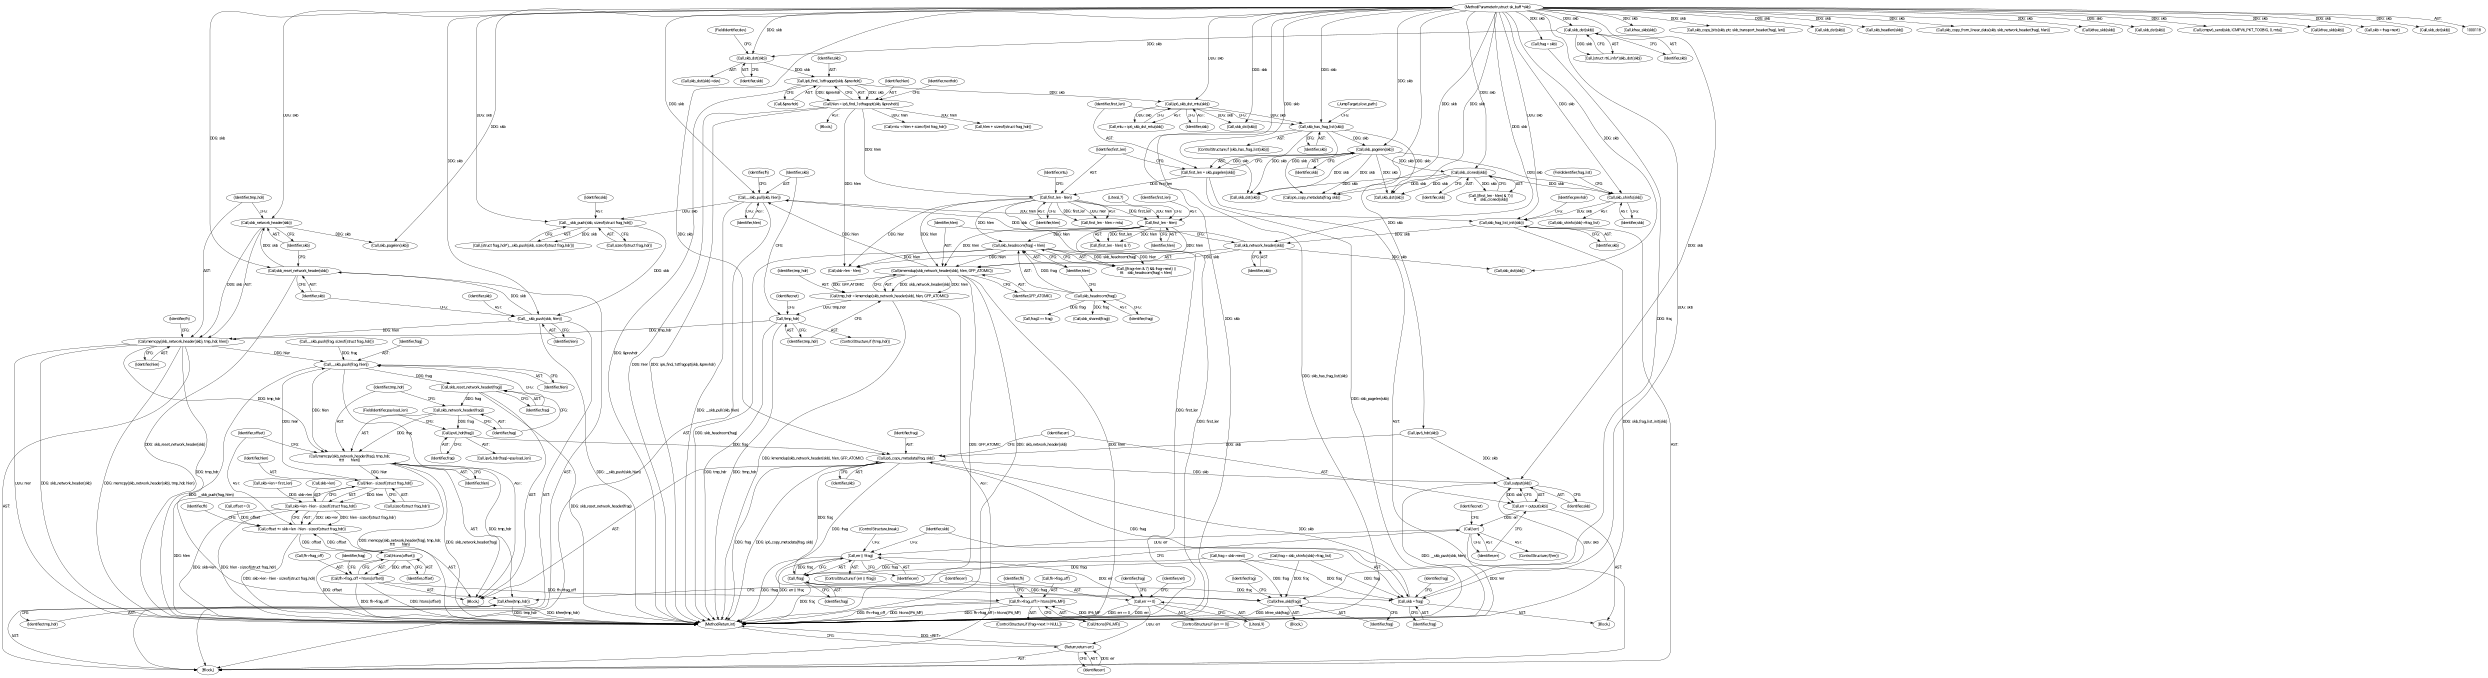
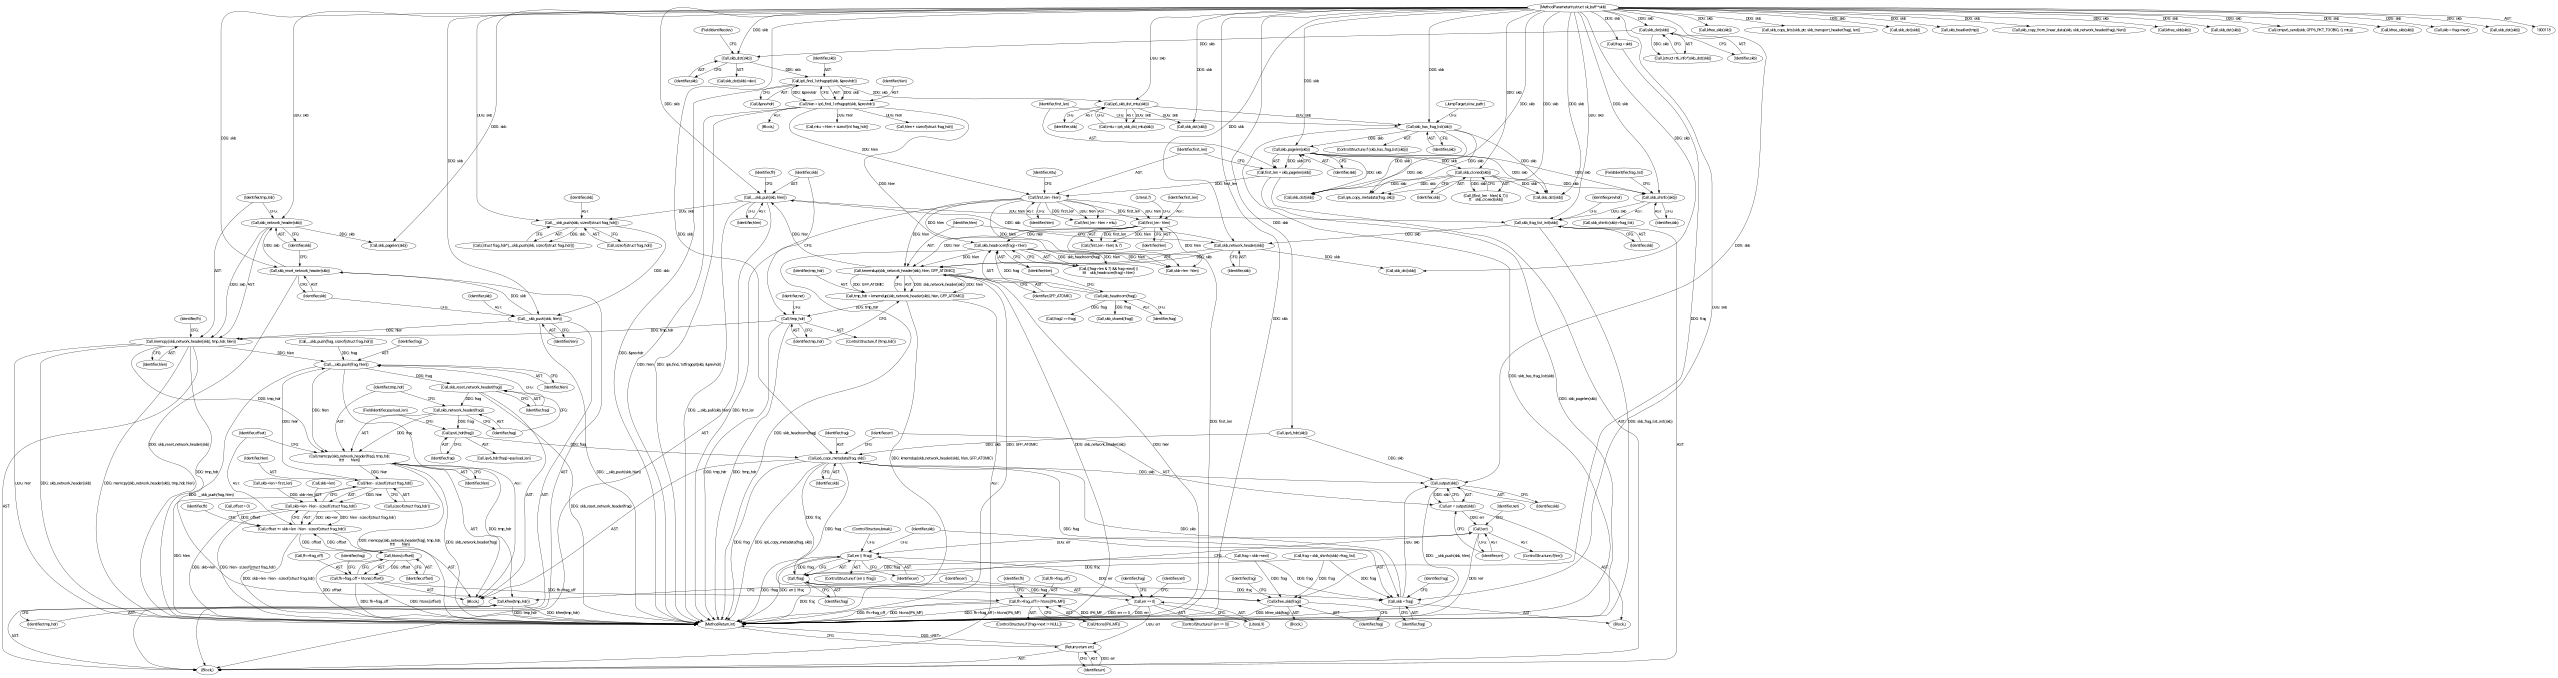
(1884, 30) -> (1960, 30)
(2238, 30) -> (2311, 30)
(943, 81) -> none
